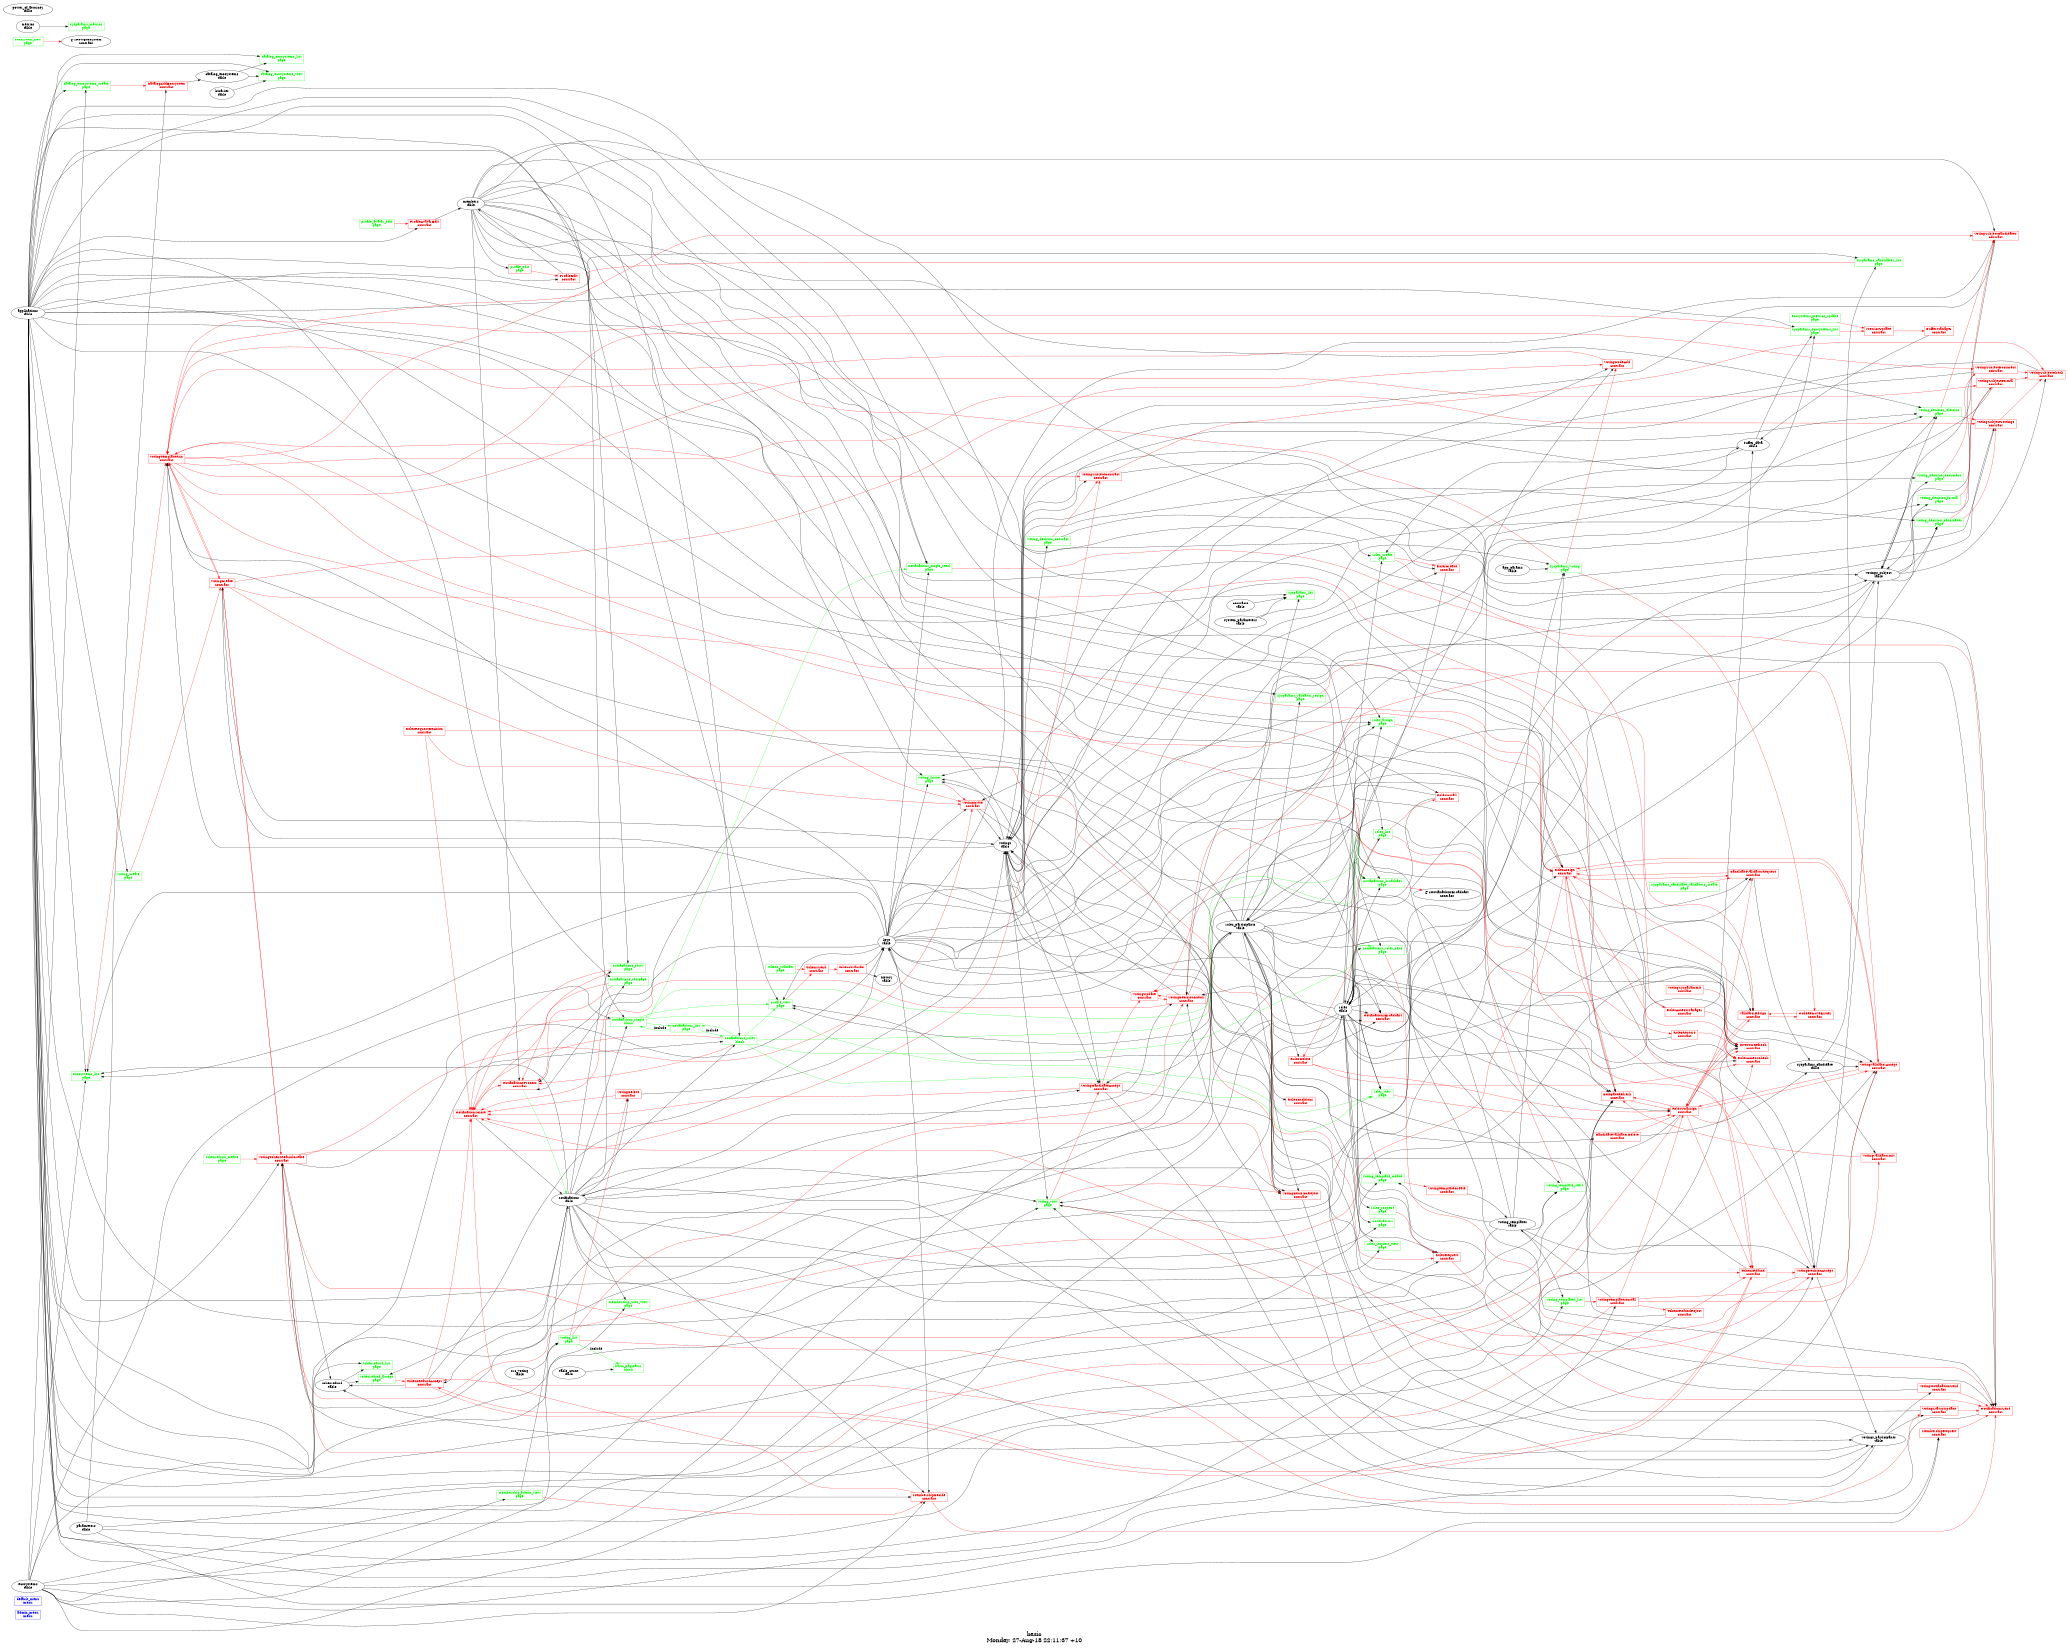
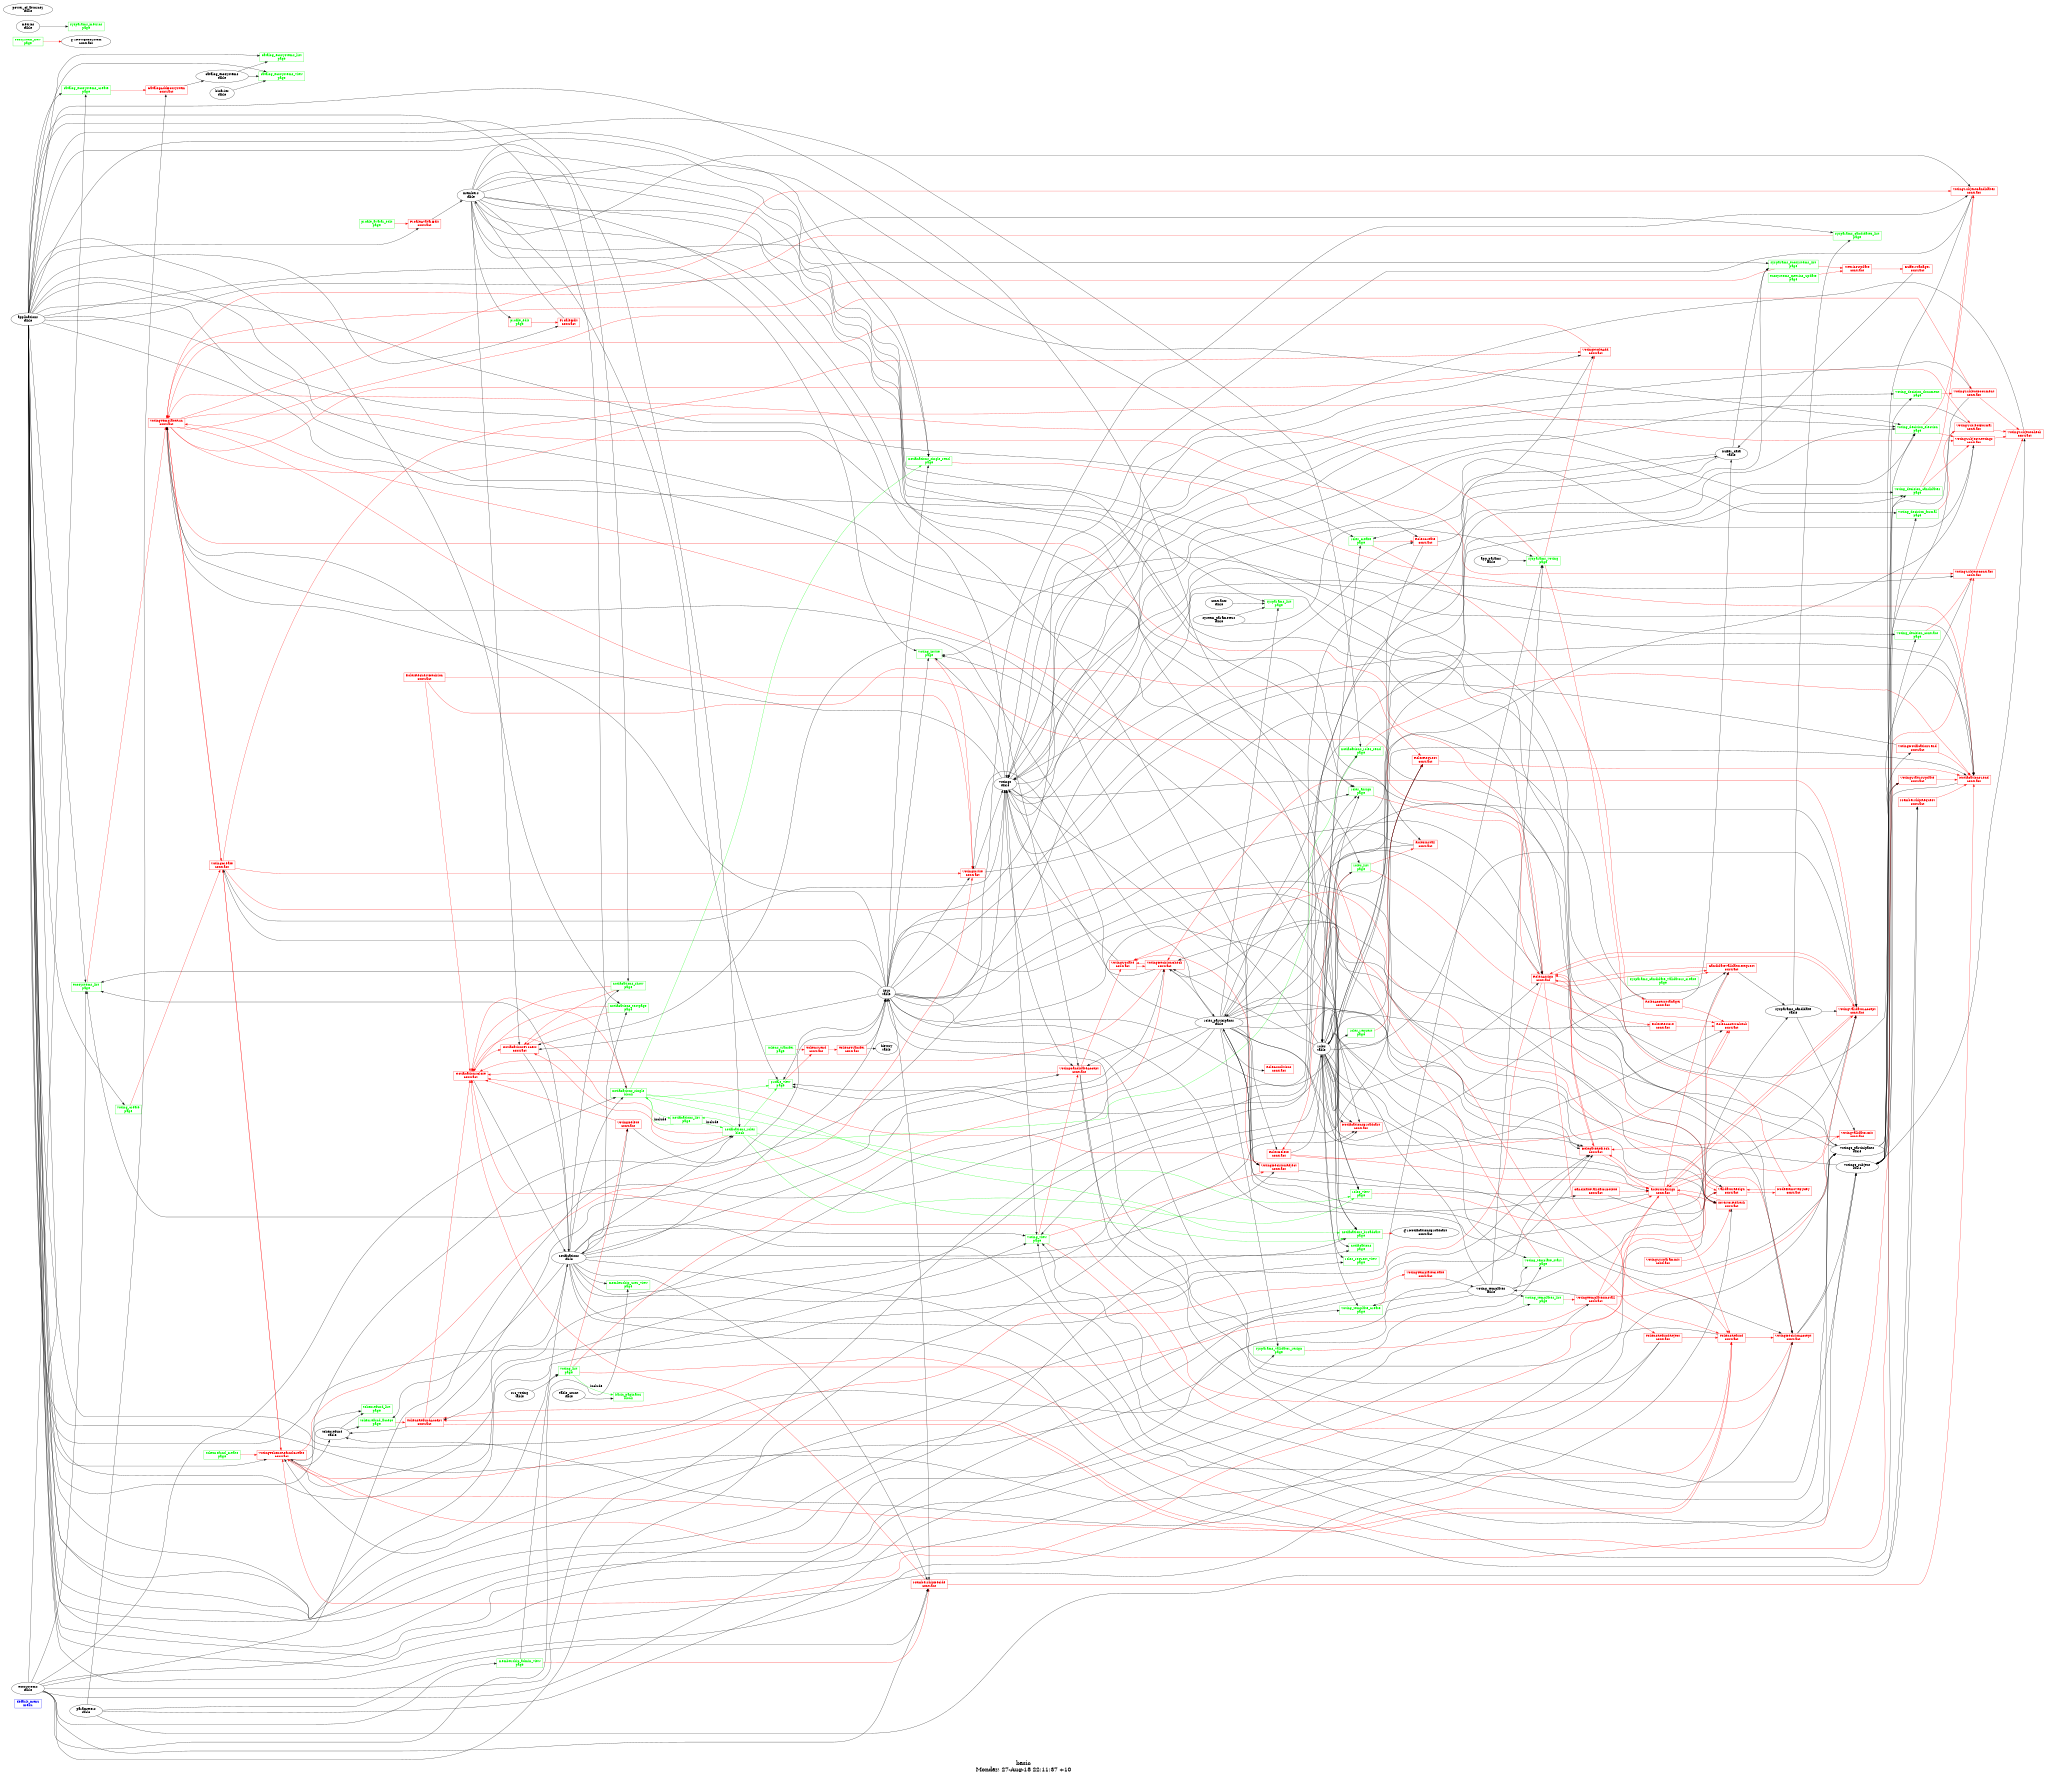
(1465, 555) -> (1892, 904)
(548, 1142) -> (560, 1148)
(28, 1615) -> none
